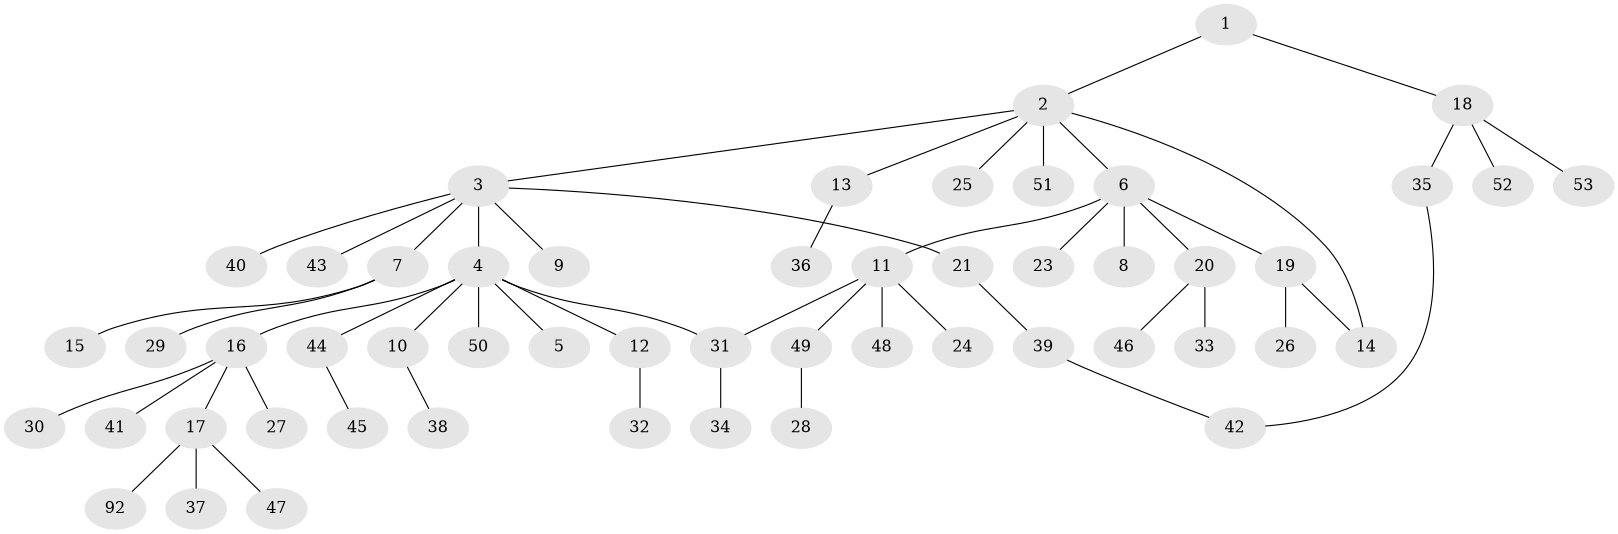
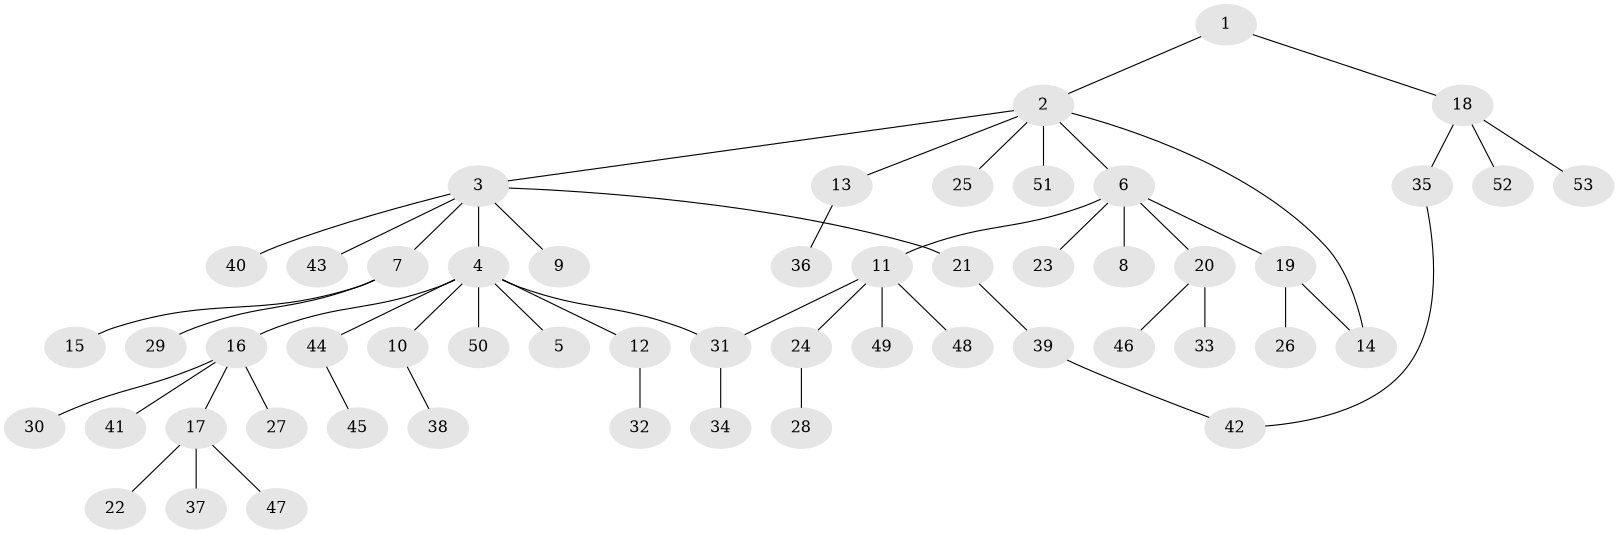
(801, 388) -> (801, 388)
(115, 509) -> (115, 509)
